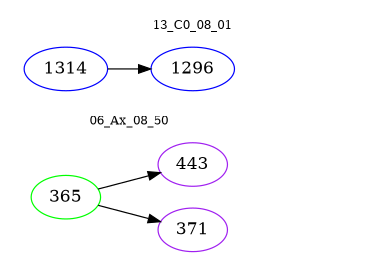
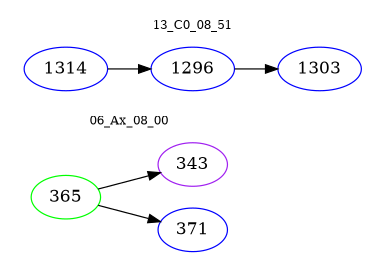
(193, 26) -> (193, 26)
none -> (320, 69)
(129, 122) -> (129, 122)
(193, 165) -> (193, 165)
(193, 230) -> (193, 230)
